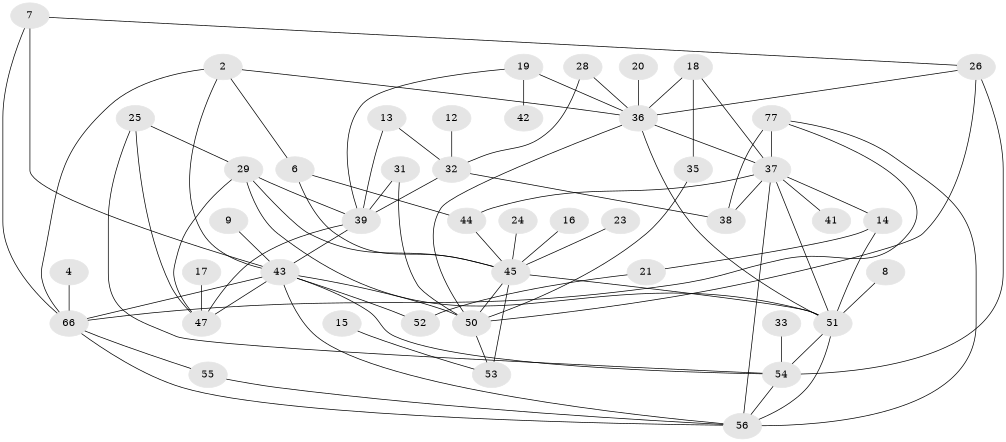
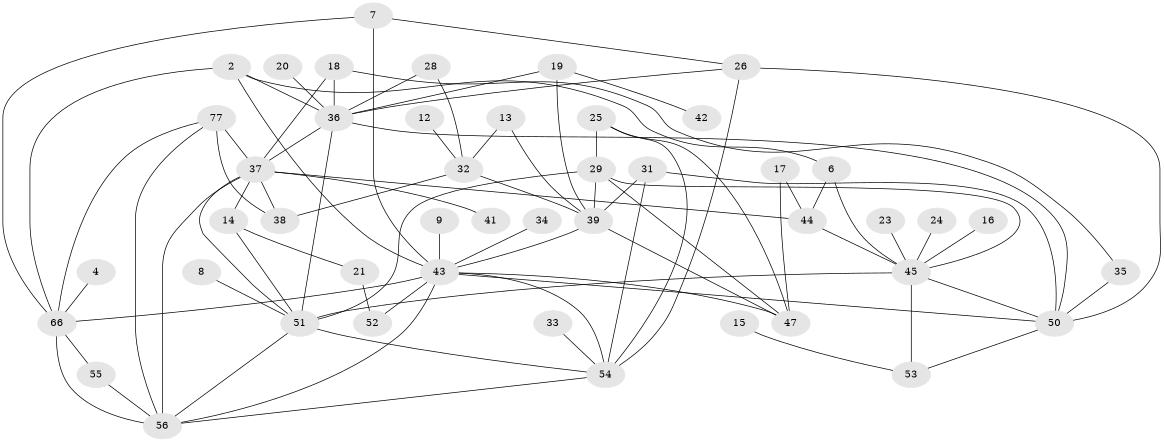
none -> (794, 195)
none -> (542, 221)
none -> (627, 272)
